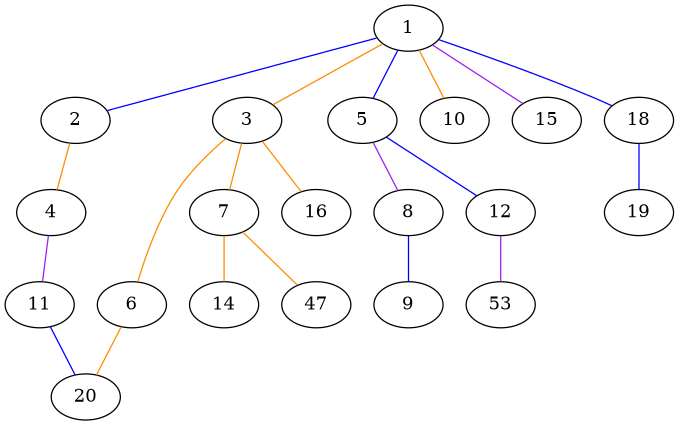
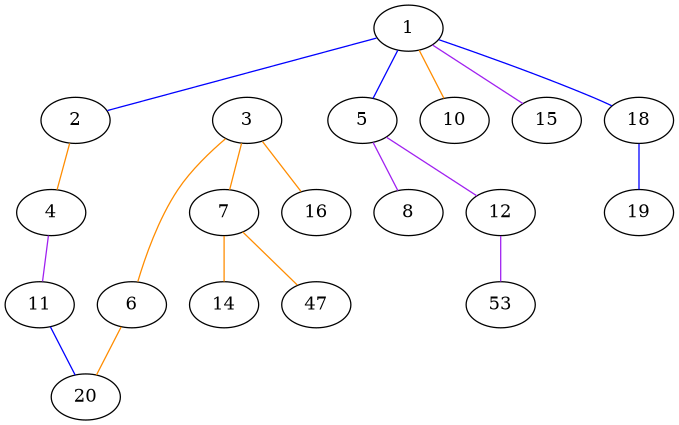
(328, 74) -> none
(432, 167) -> (432, 167)
(408, 305) -> none
